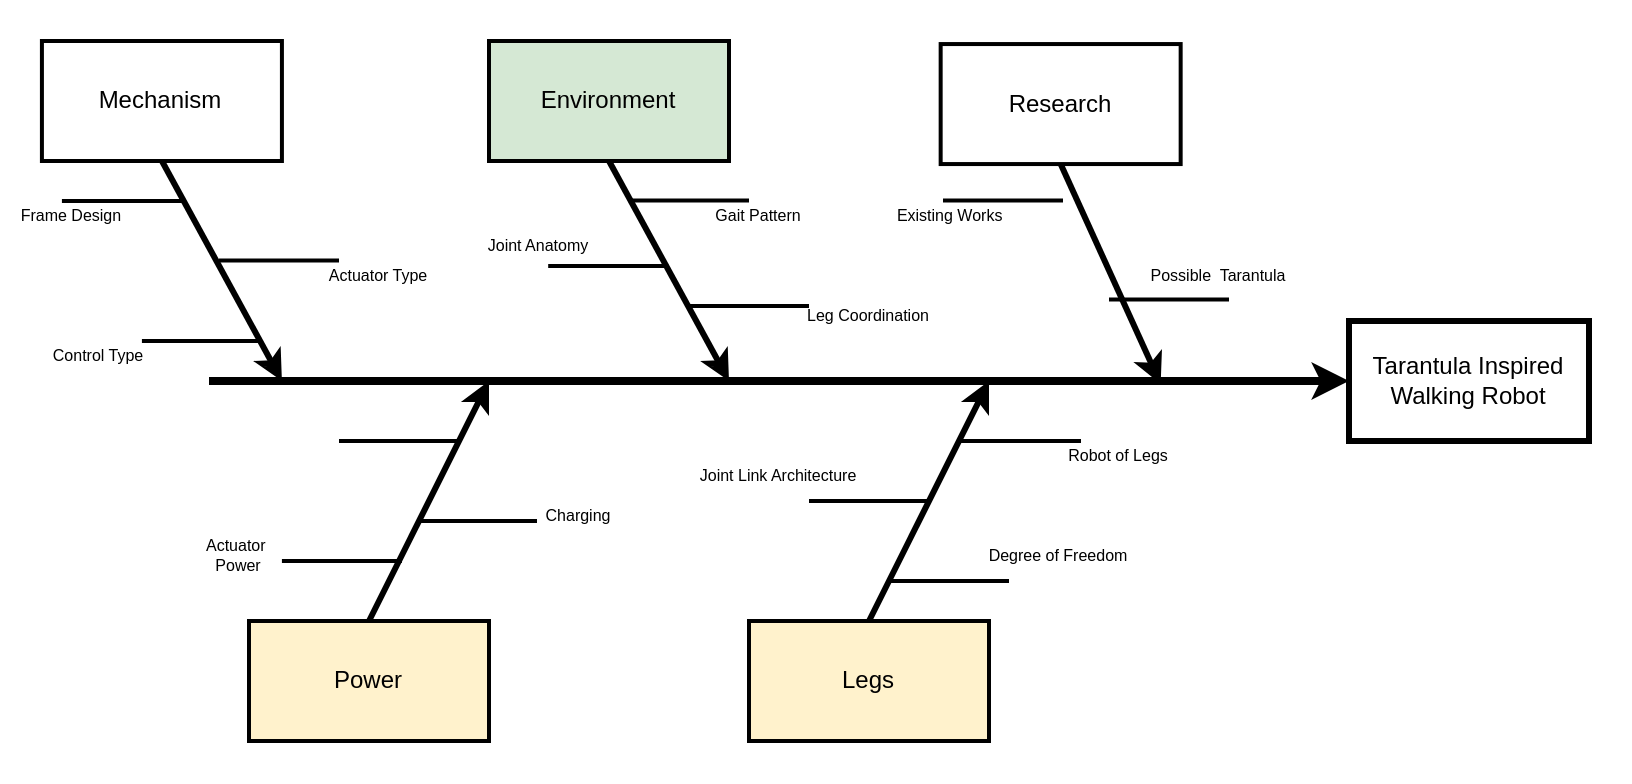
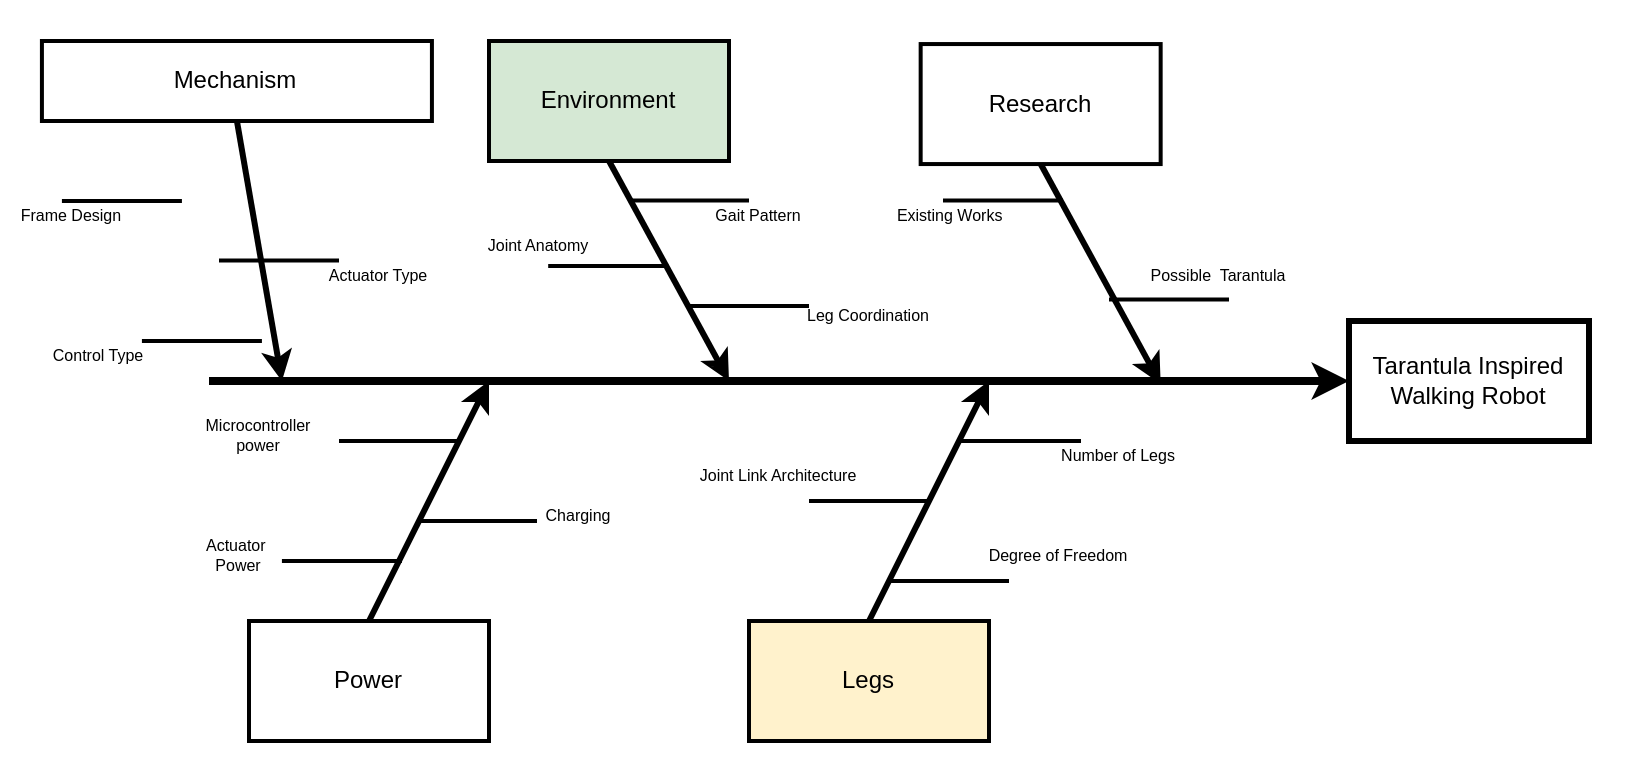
(162, 101) -> (237, 81)
(1061, 104) -> (1041, 104)
none -> (259, 441)
(1118, 456) -> (1118, 456)
(369, 681) -> (369, 681)
